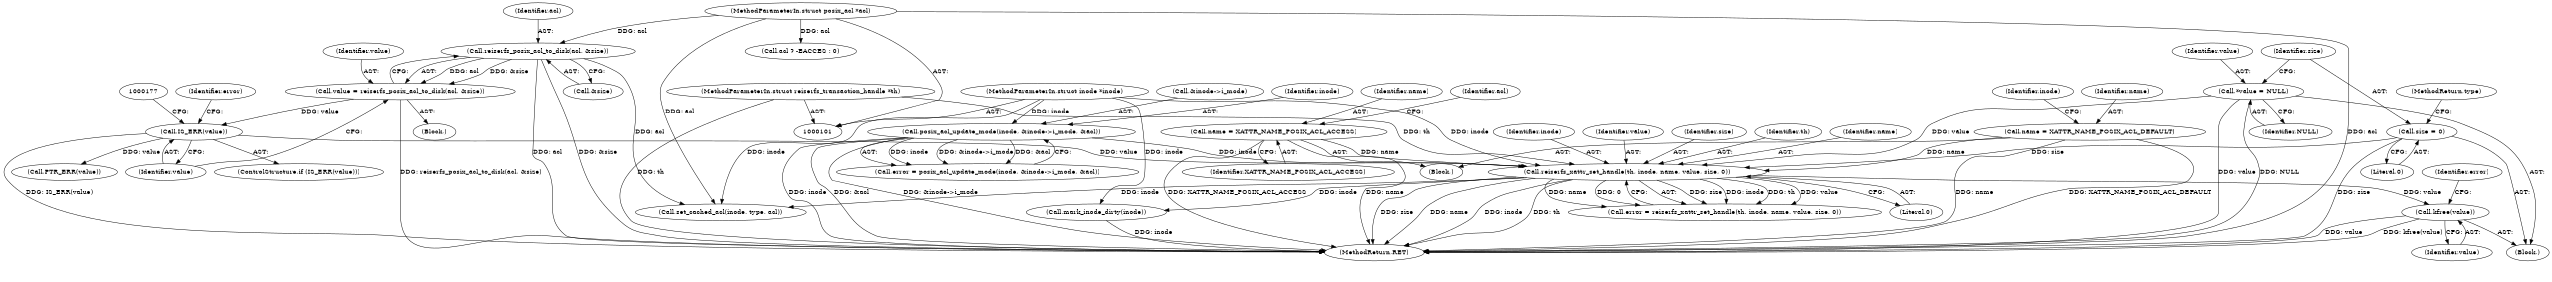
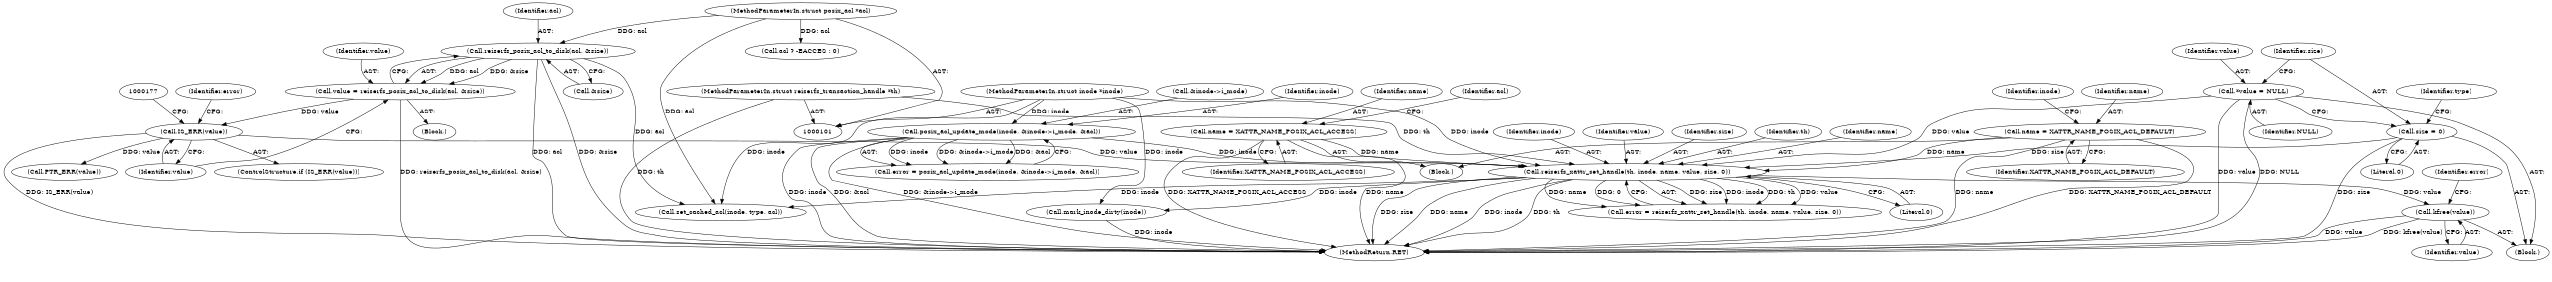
(2149, 28) -> none
(2446, 92) -> (2446, 92)
(2273, 109) -> (2332, 120)
none -> (2075, 172)
